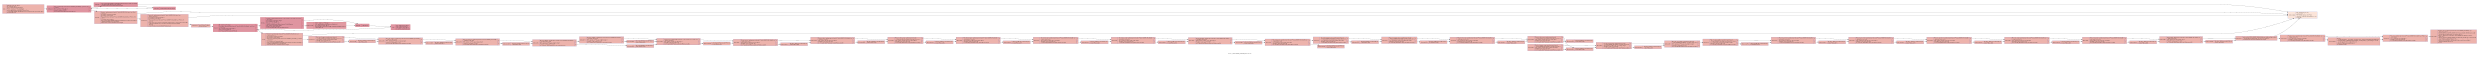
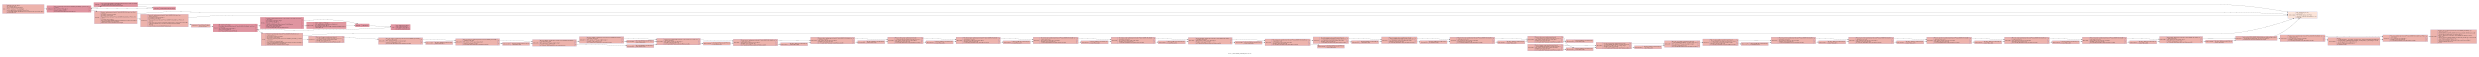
(362, 41) -> none
